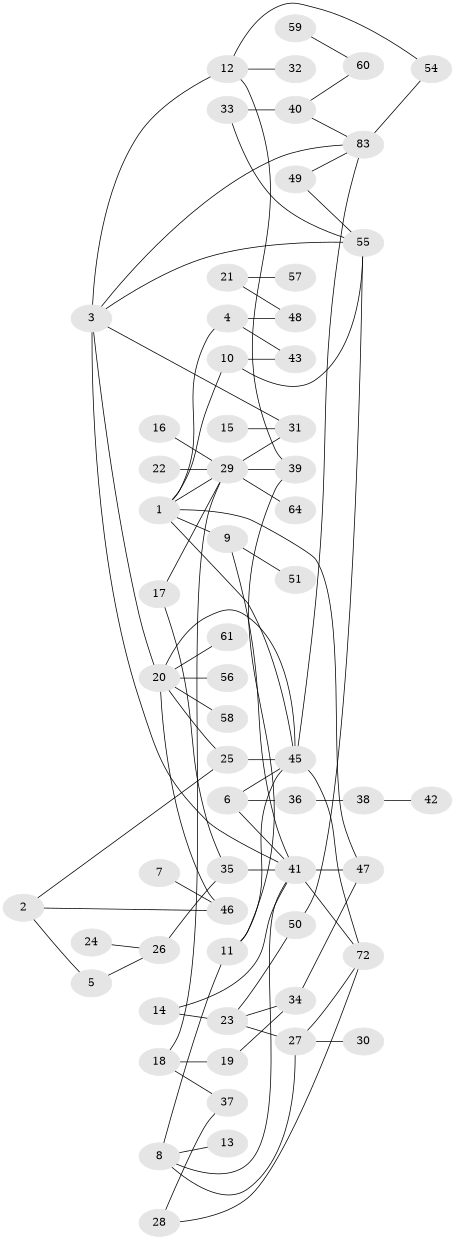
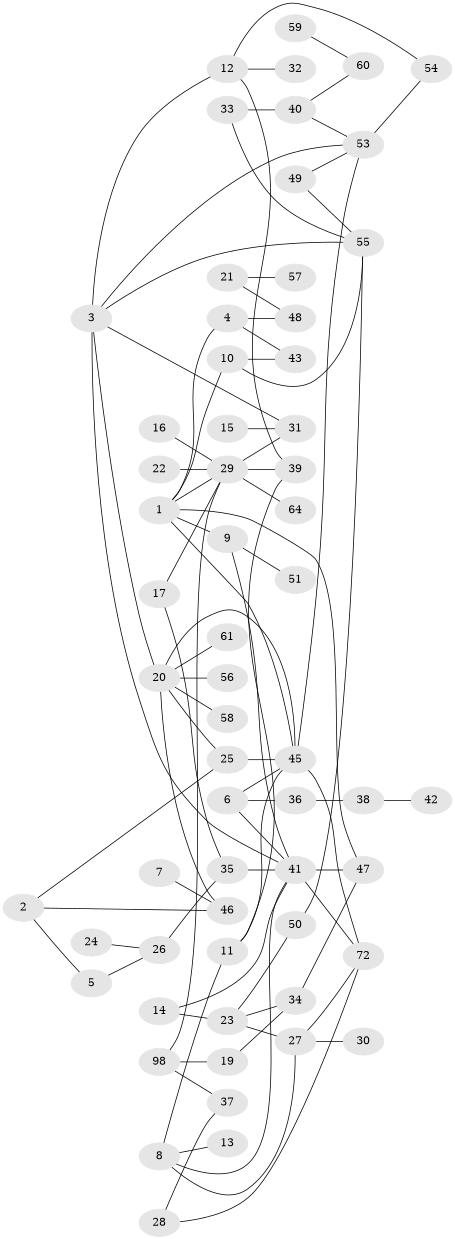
(363, 145) -> (363, 145)
(159, 1062) -> (159, 1062)
